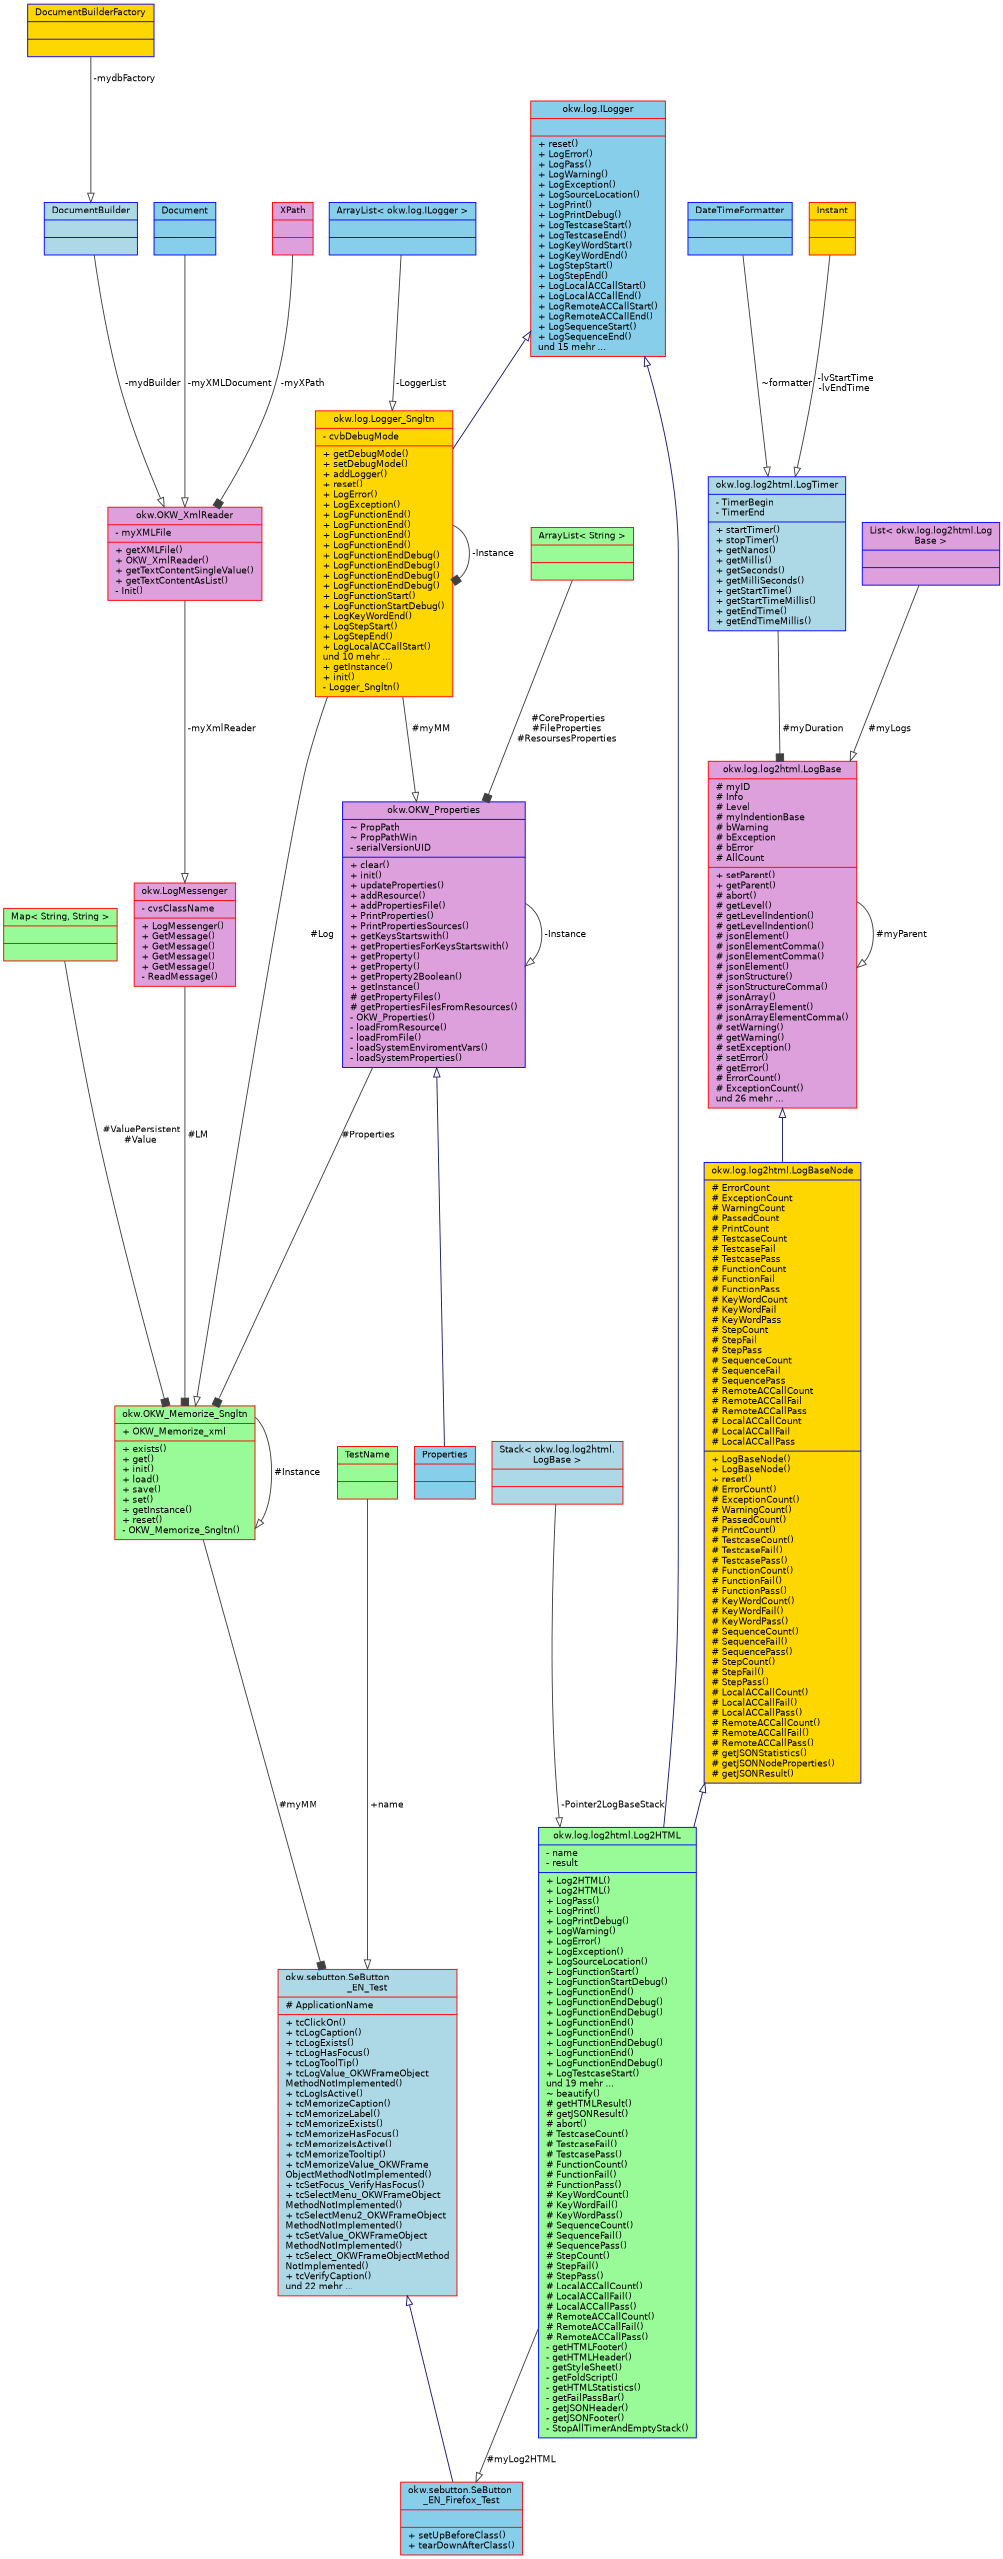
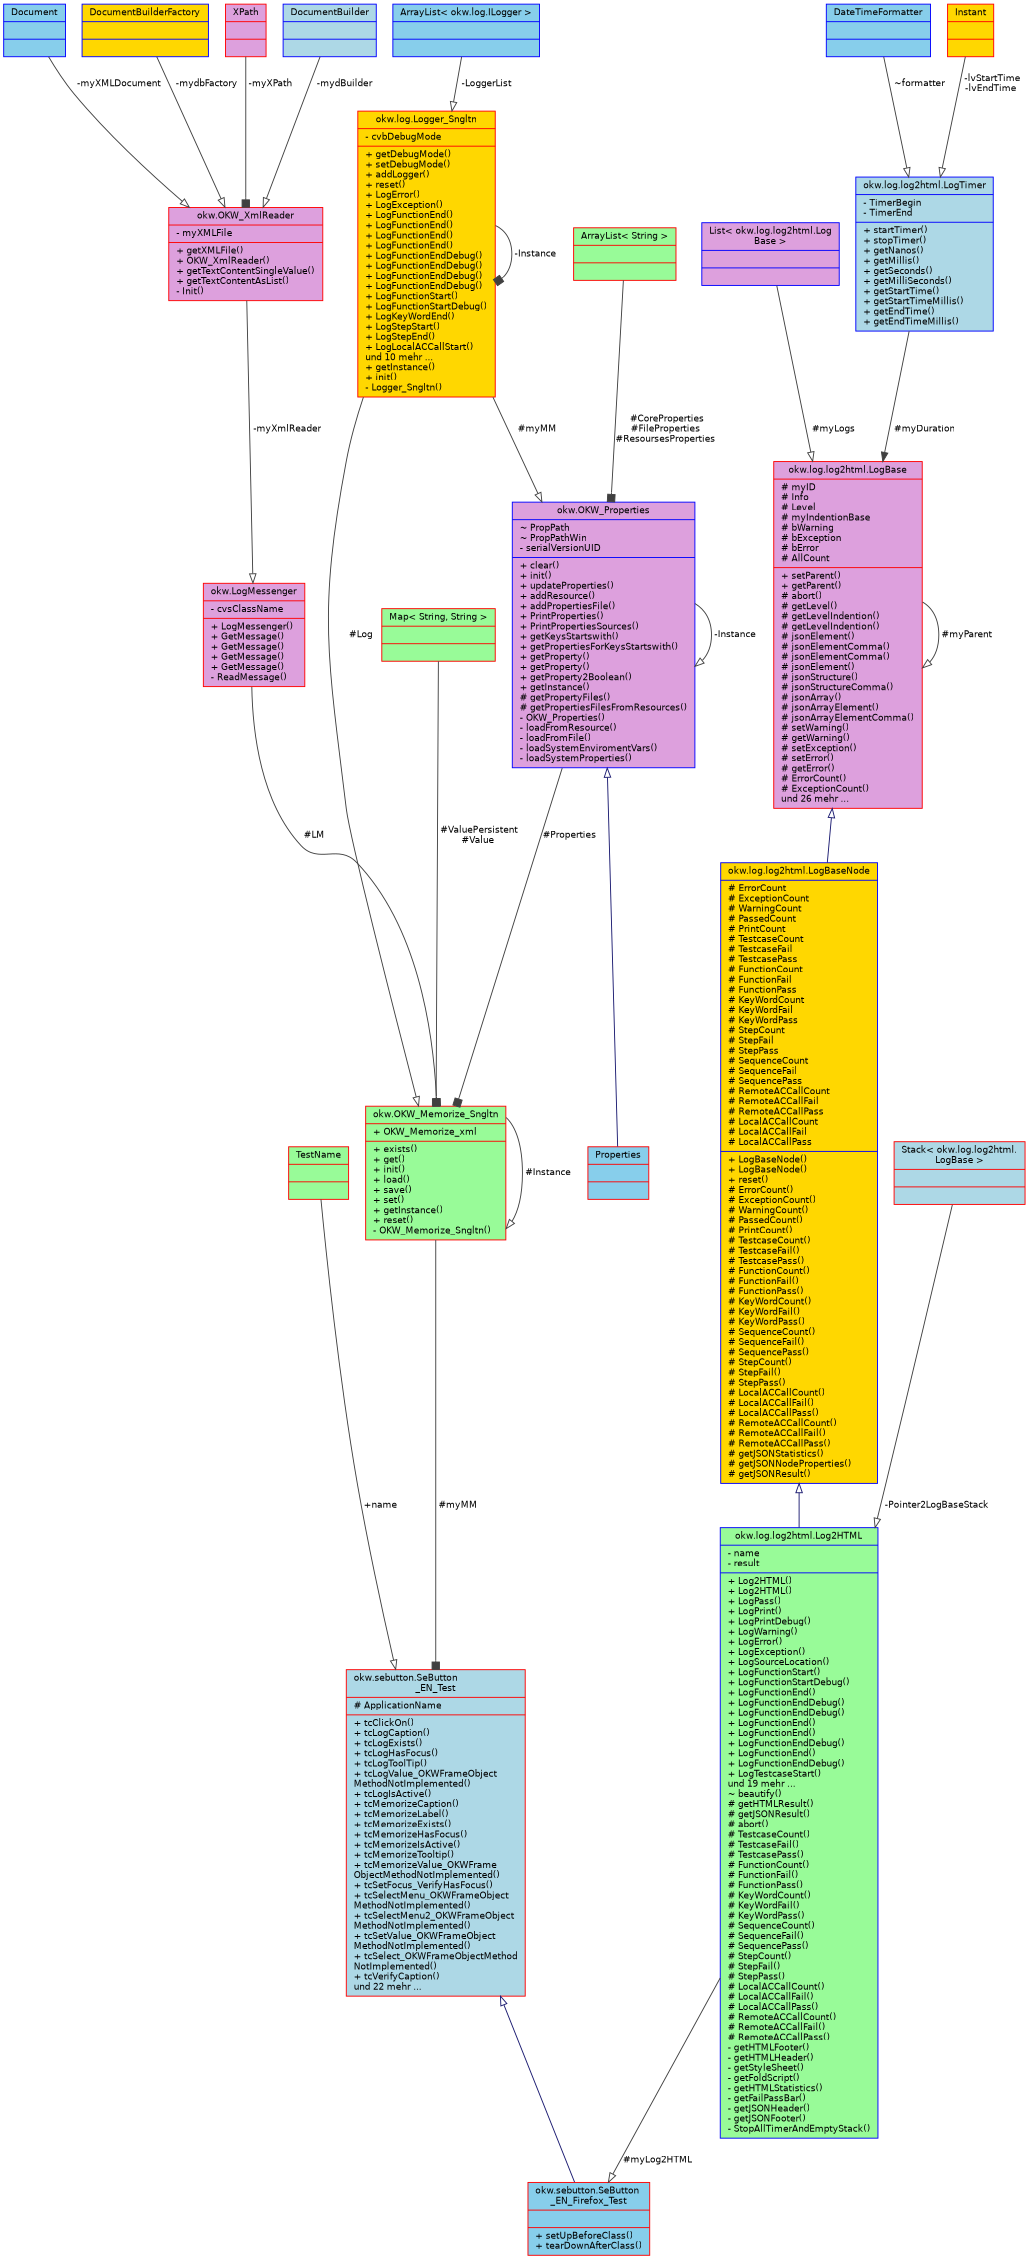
(91, 125) -> (189, 128)
(598, 229) -> none
(779, 691) -> (897, 392)
